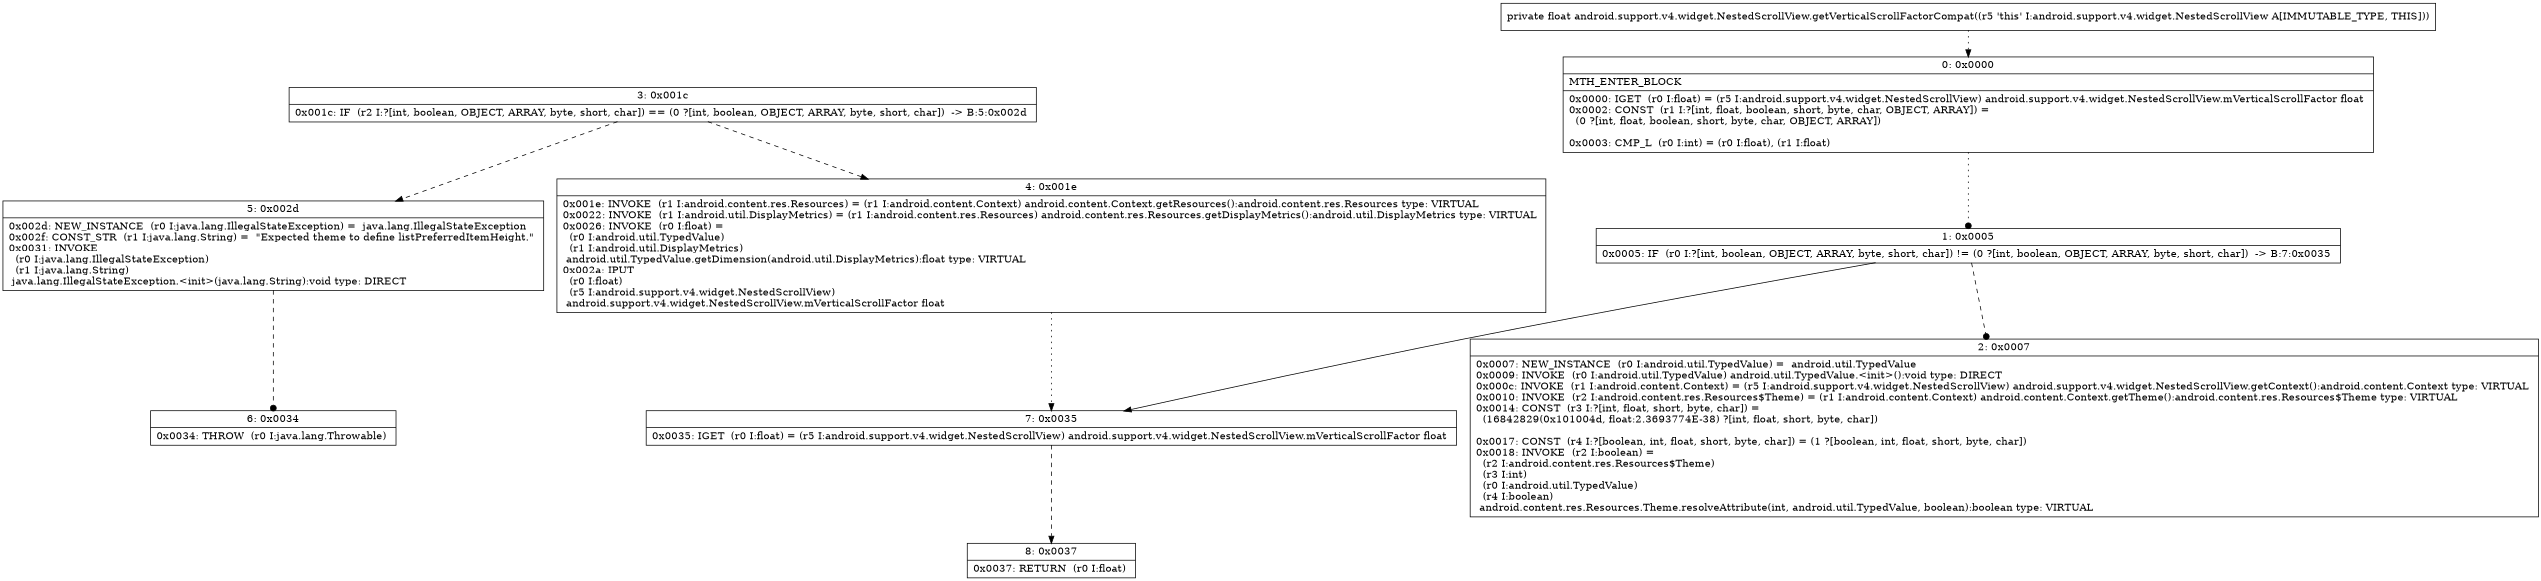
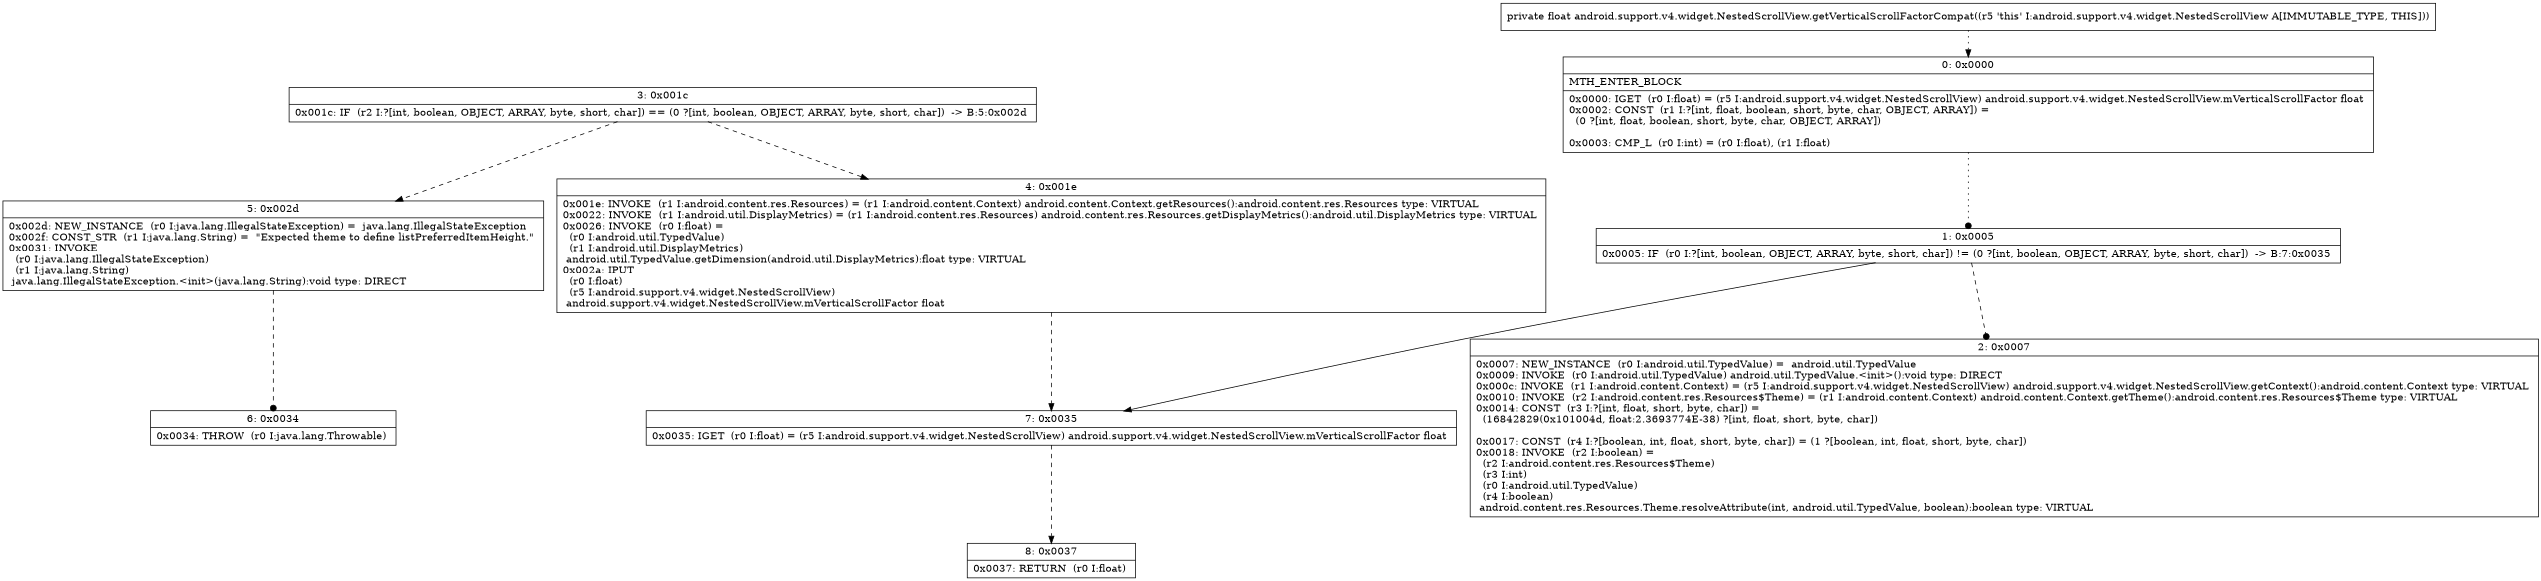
(1051, 358) -> (1051, 358)
